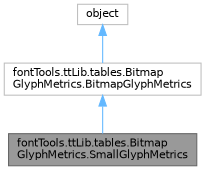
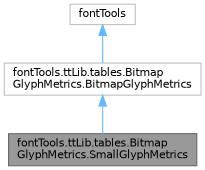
(103, 14) -> (103, 14)
